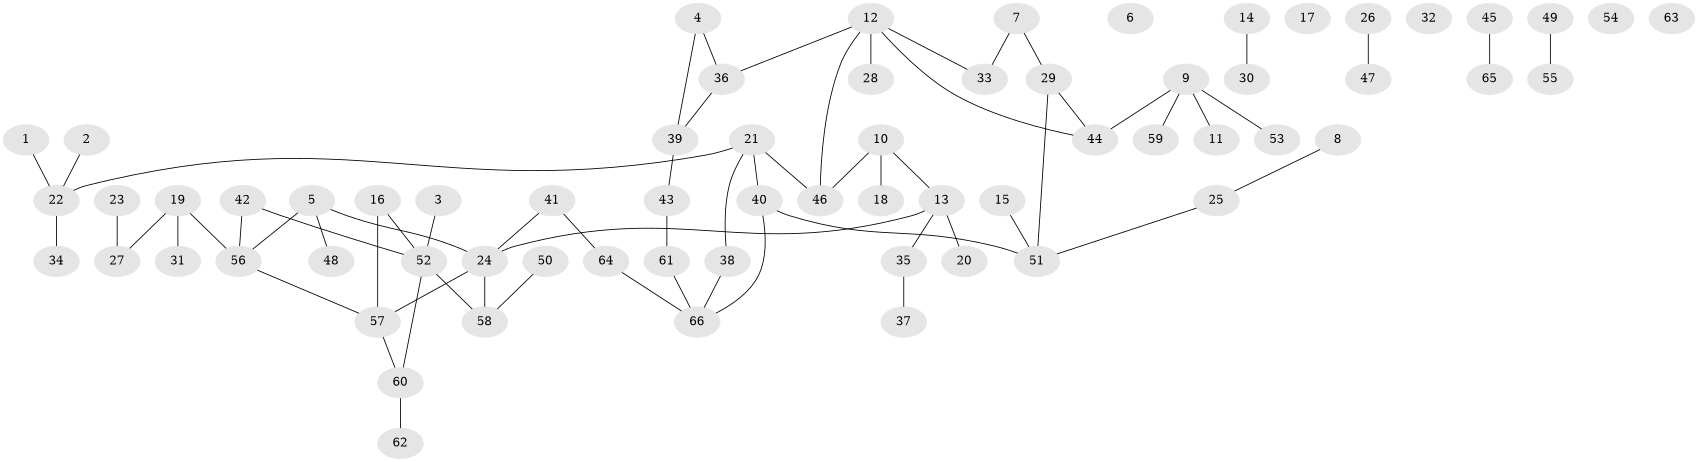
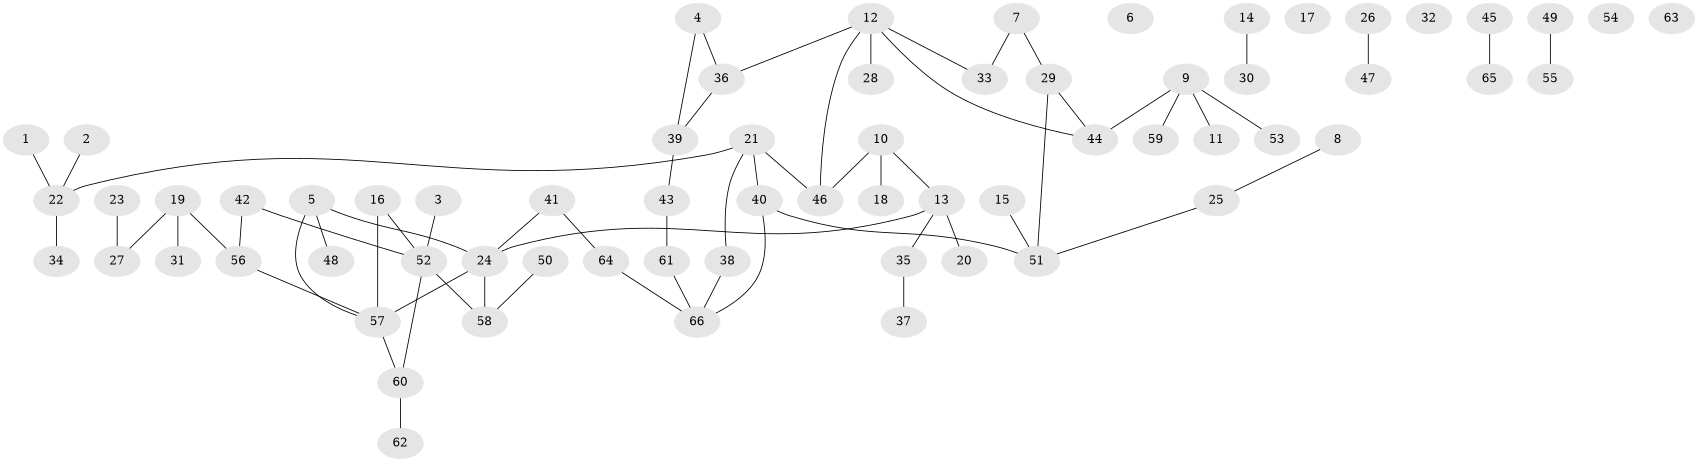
(275, 231) -> (303, 279)
